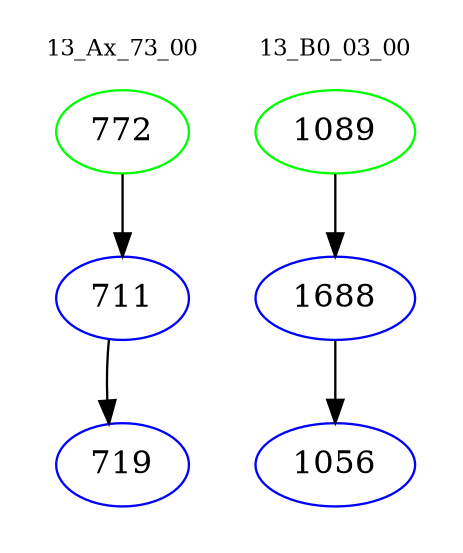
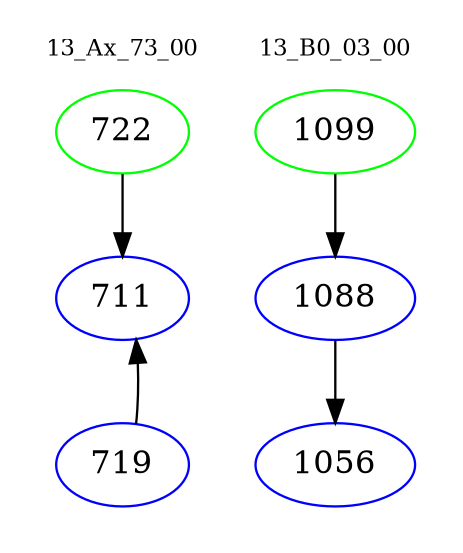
(123, 132) -> (123, 132)
(335, 132) -> (335, 132)
(335, 298) -> (335, 298)
(107, 370) -> (138, 394)
